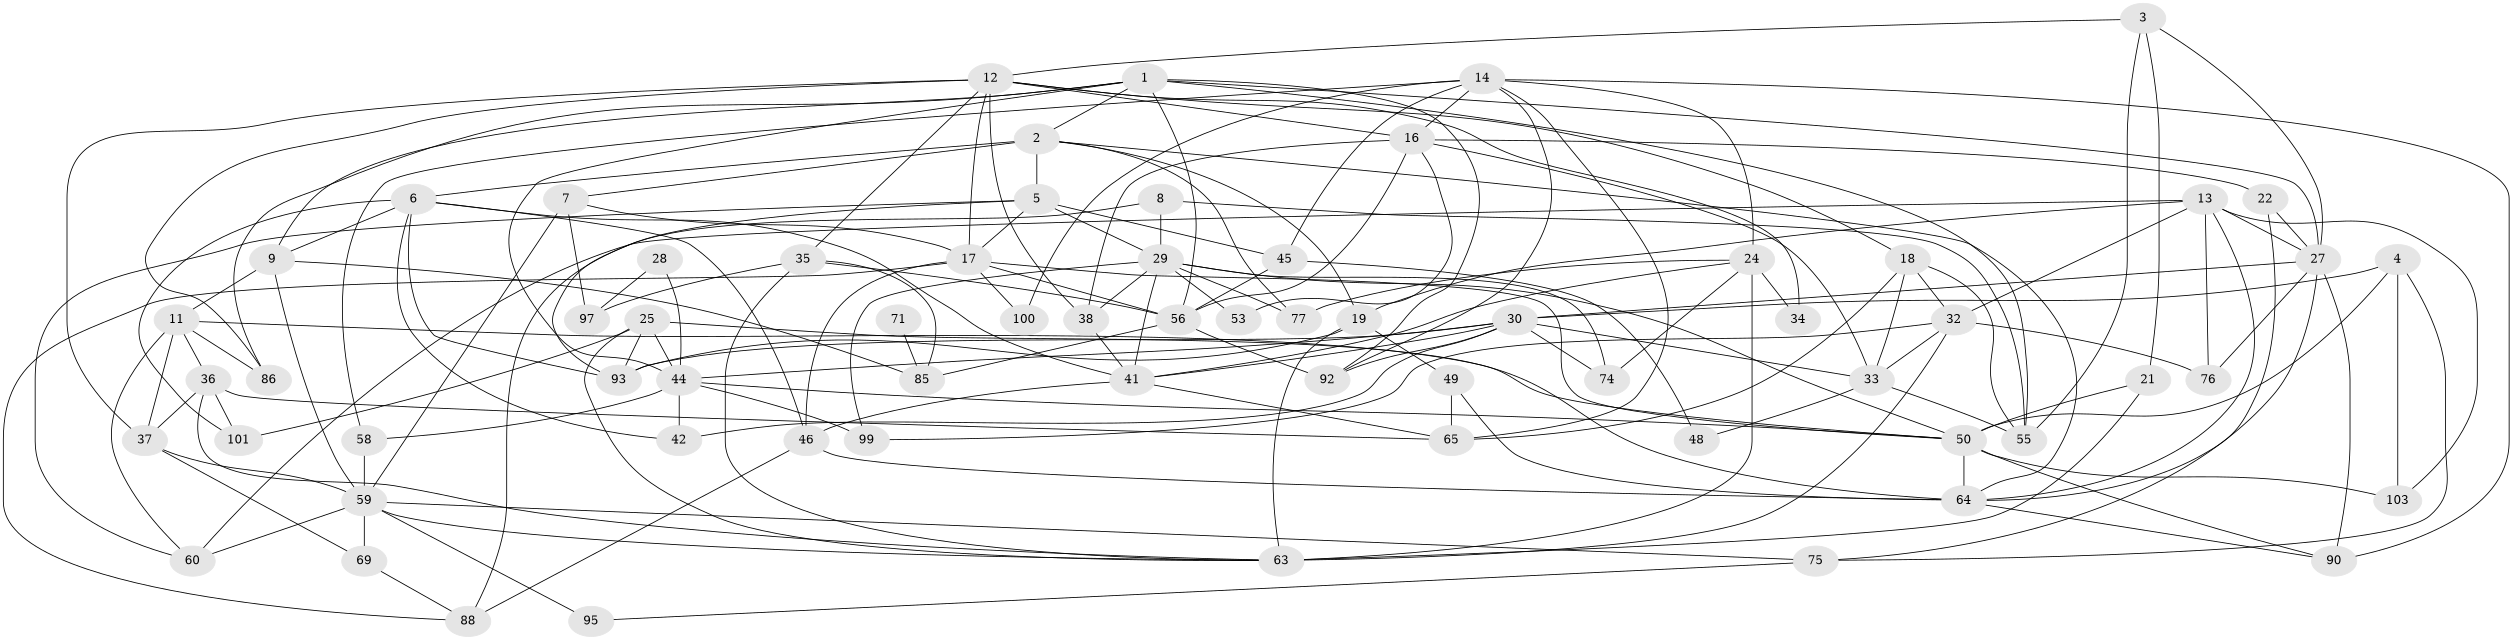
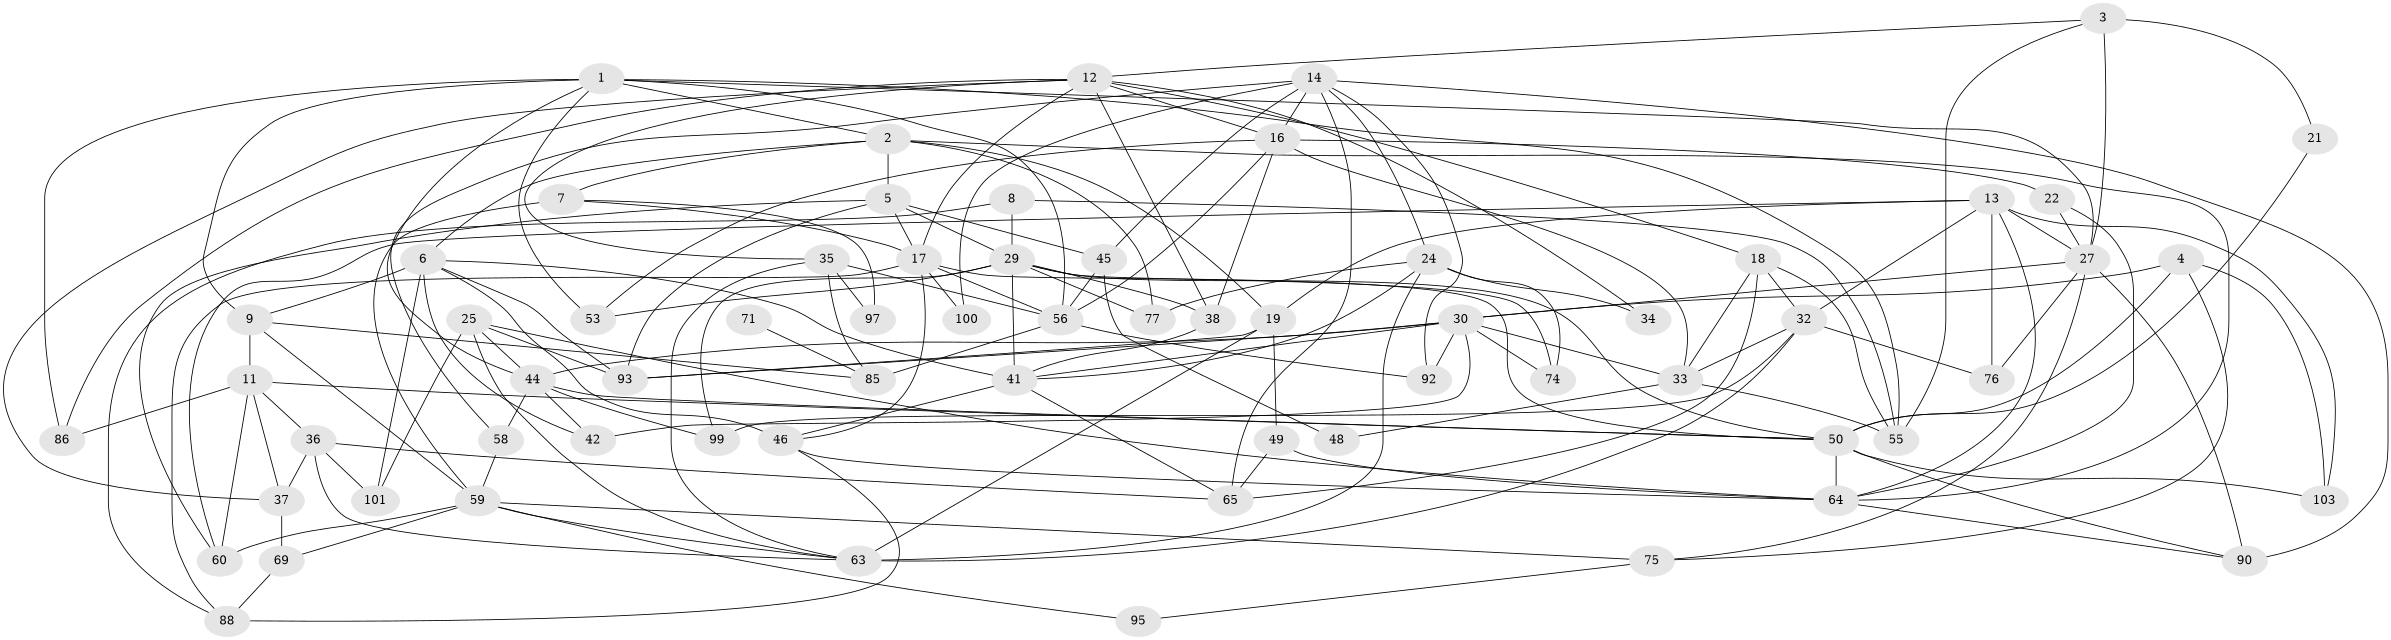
(1470, 161) -> (520, 198)
(660, 260) -> none
(269, 472) -> none
(1746, 541) -> none
